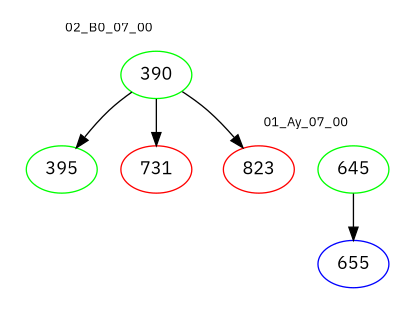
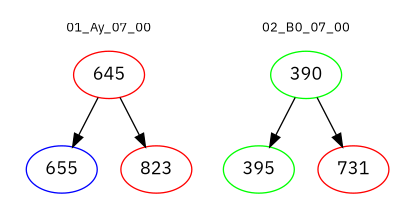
(221, 123) -> (130, 116)
(353, 169) -> (109, 75)
